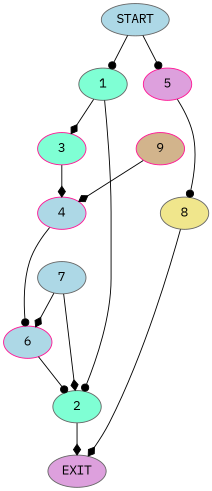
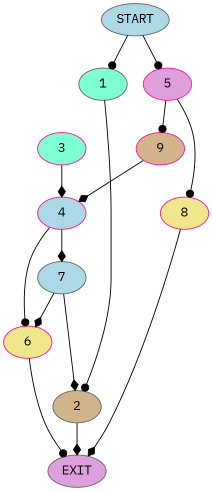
(85, 112) -> none
none -> (164, 113)
(185, 213) -> (185, 213)
none -> (62, 240)
(28, 342) -> (28, 342)
(50, 372) -> (39, 407)
(77, 407) -> (77, 407)
